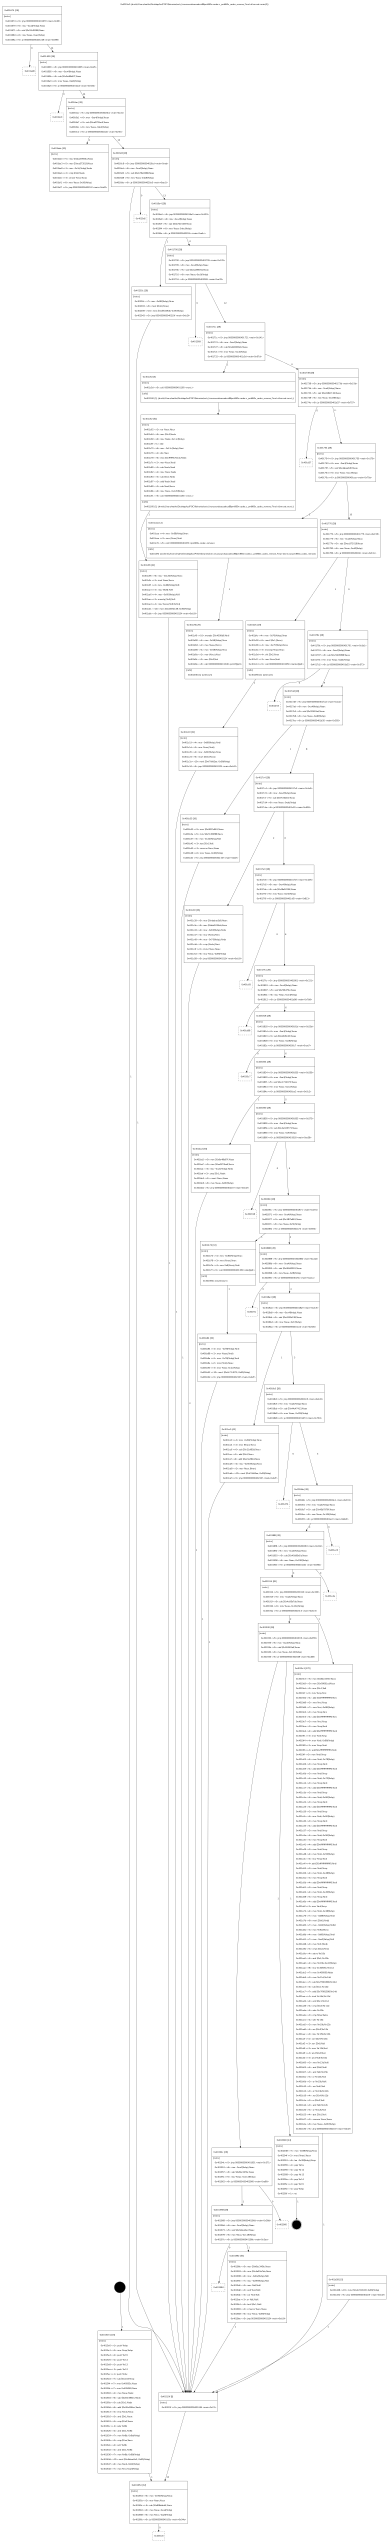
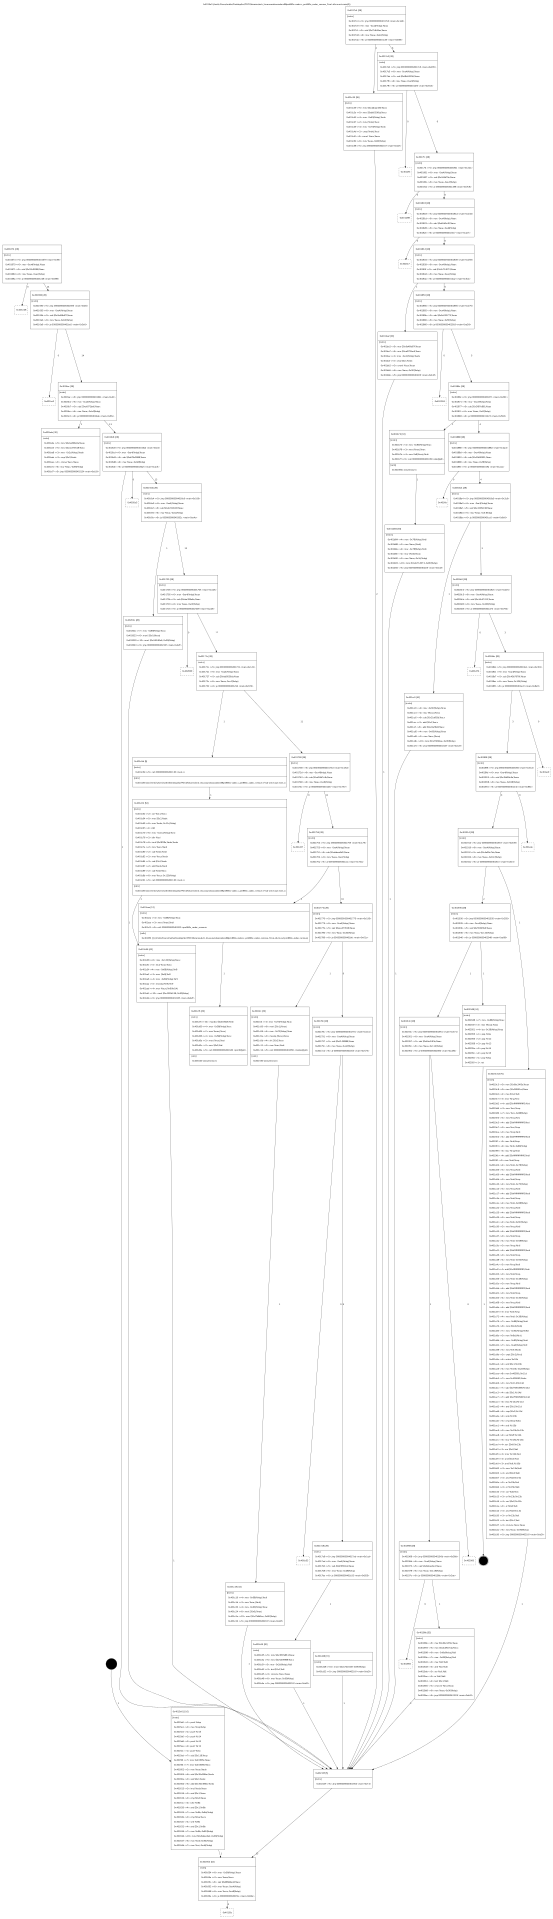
(299, 749) -> none
